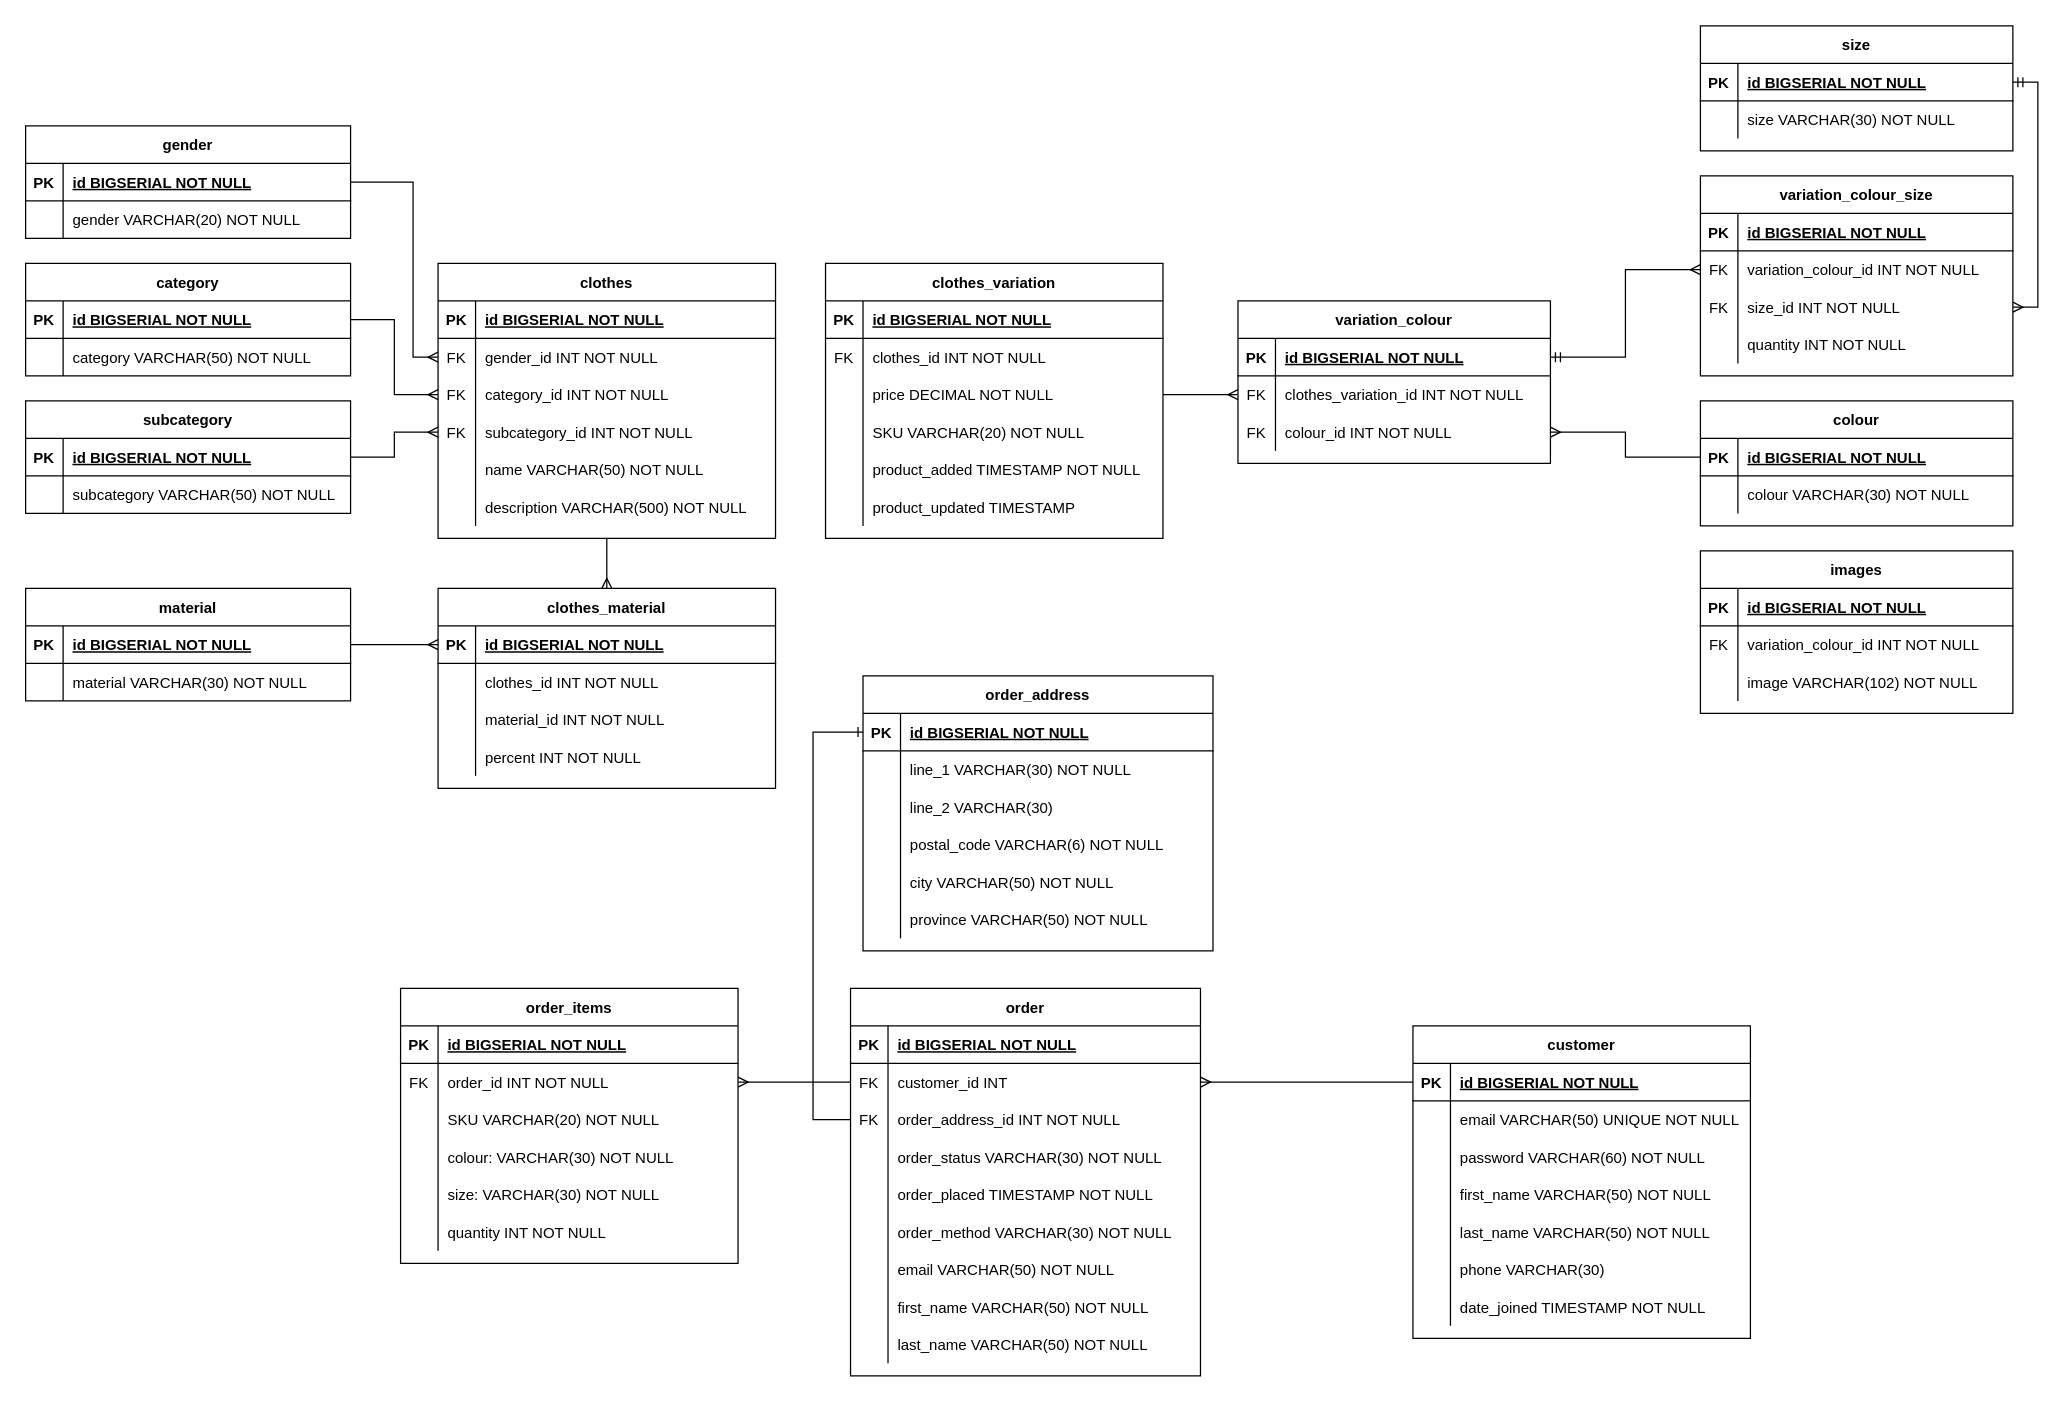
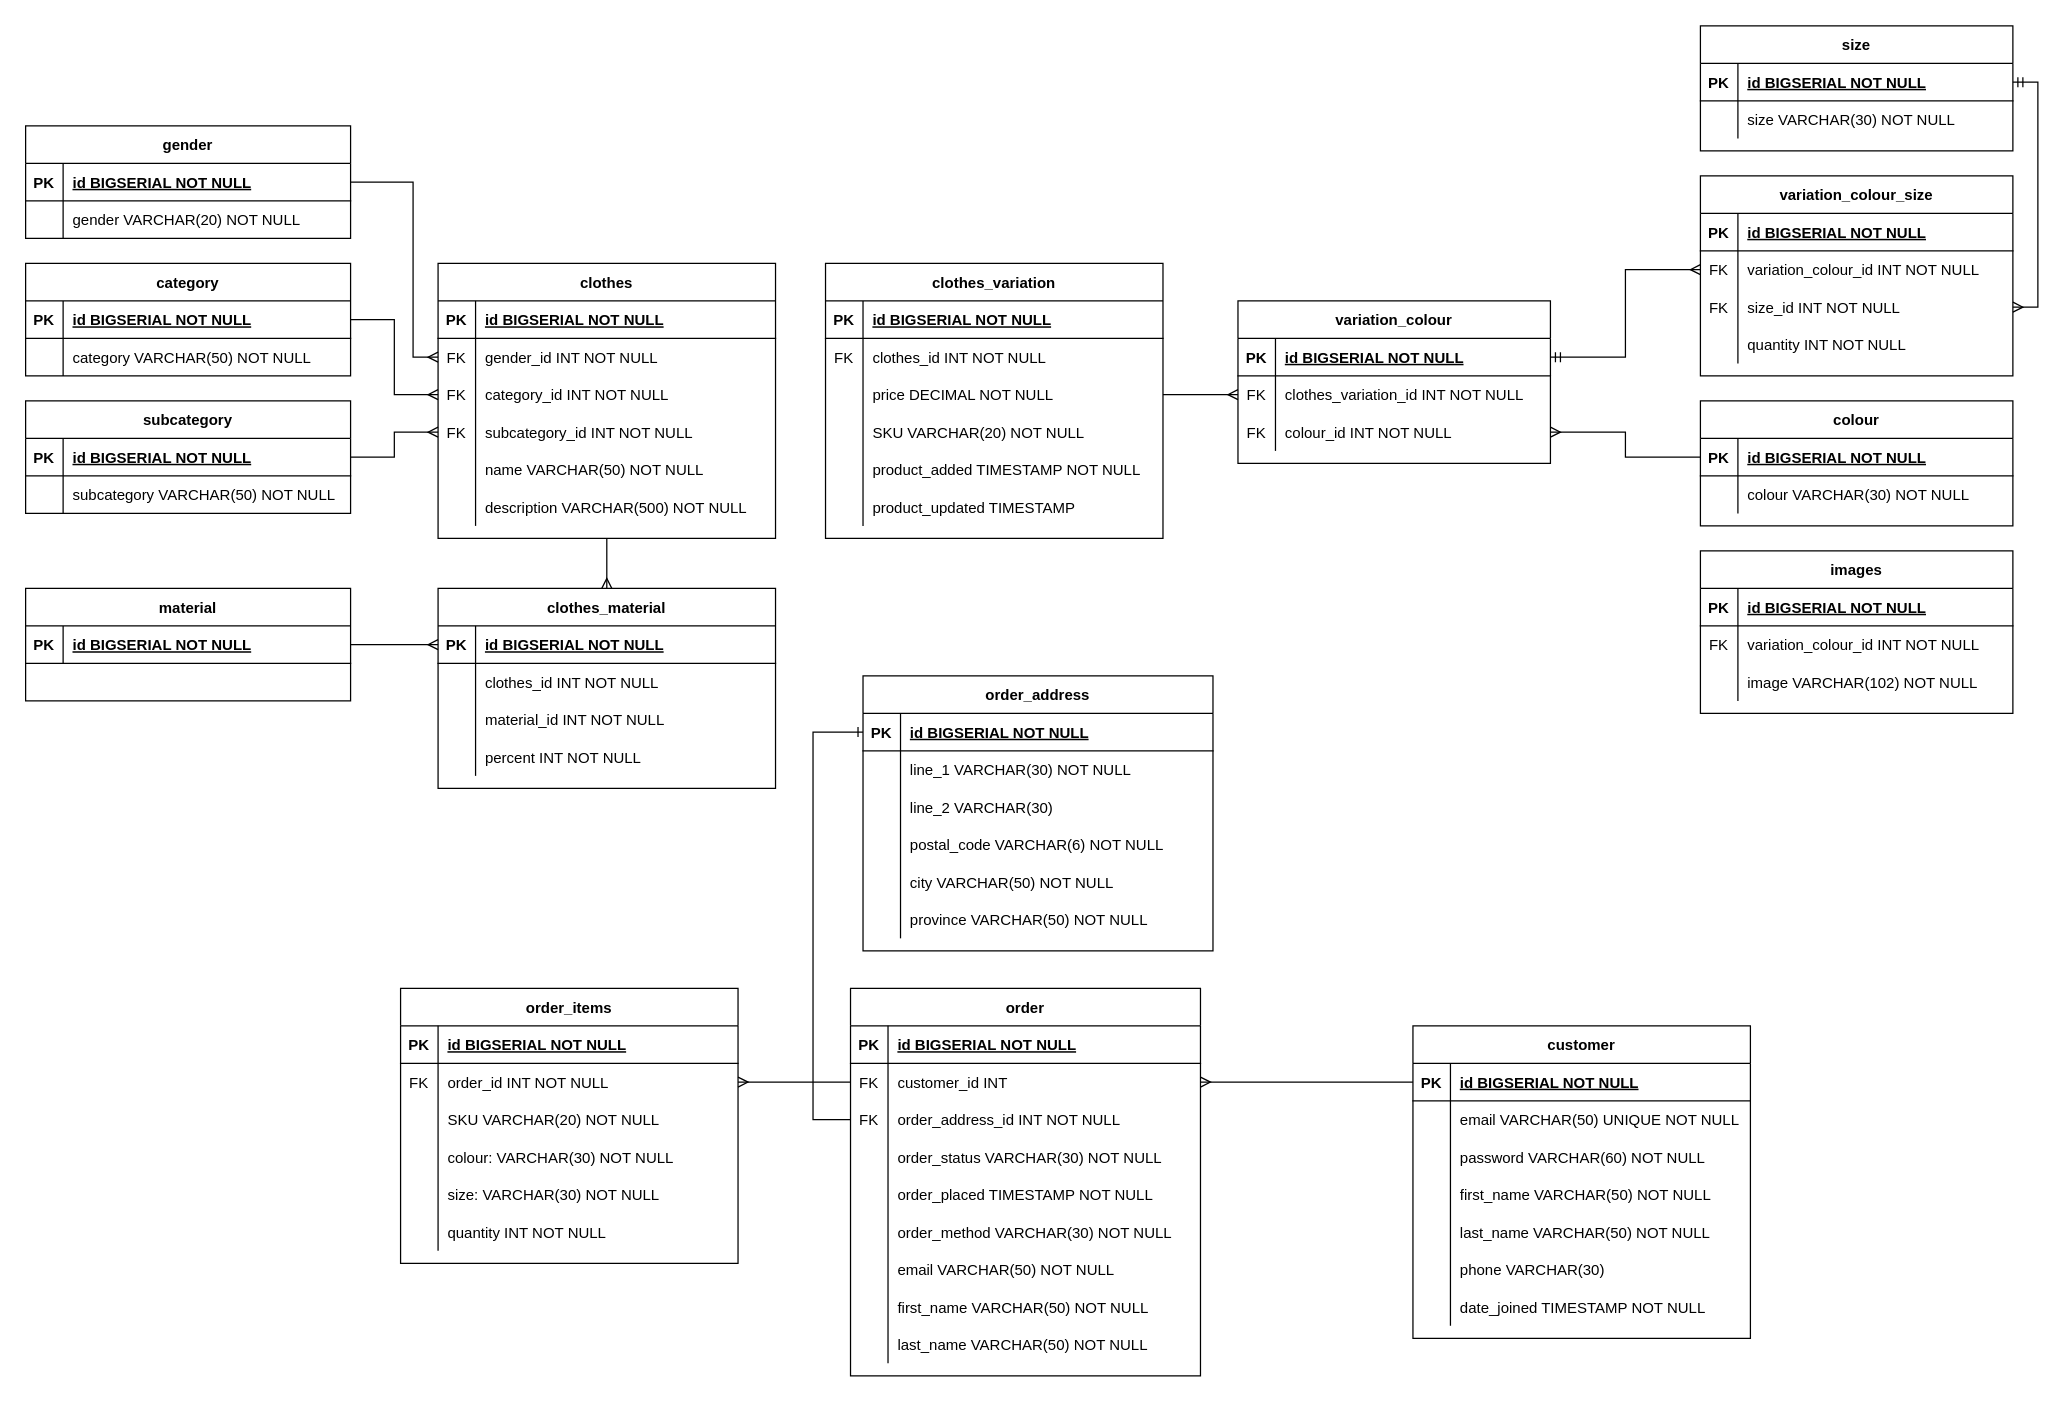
(207, 682) -> none
